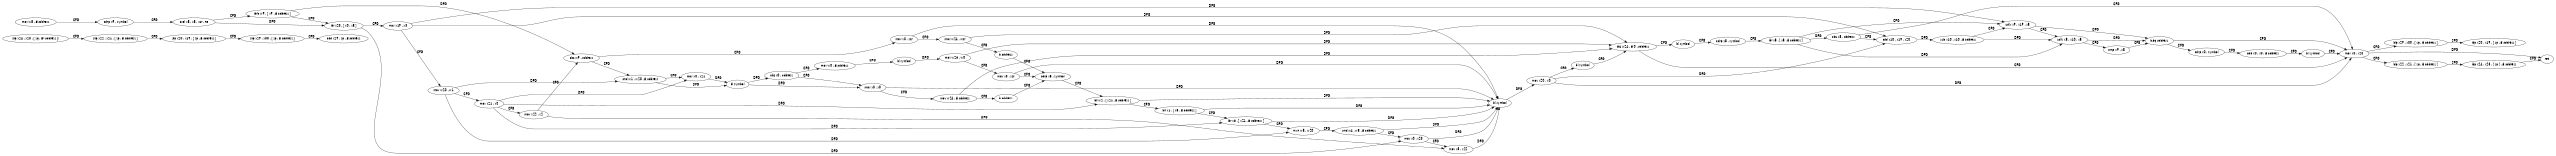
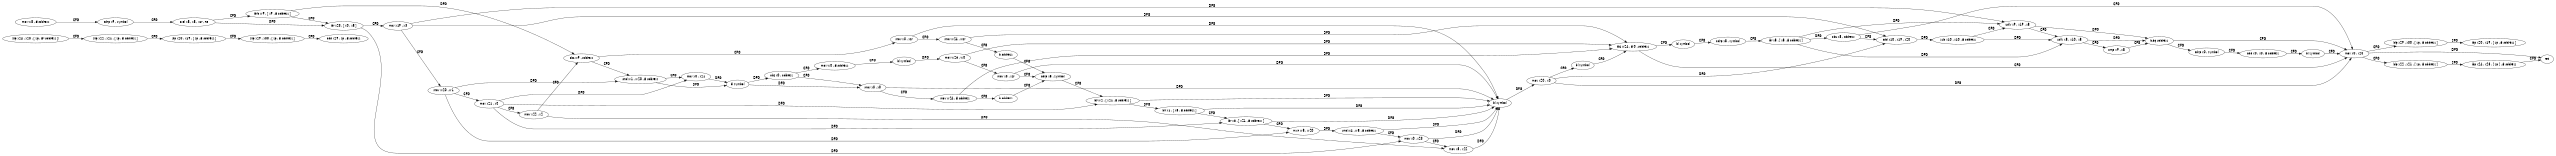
(1897, 21) -> (1897, 21)
(1147, 105) -> (1147, 105)
(1327, 129) -> (1327, 129)
